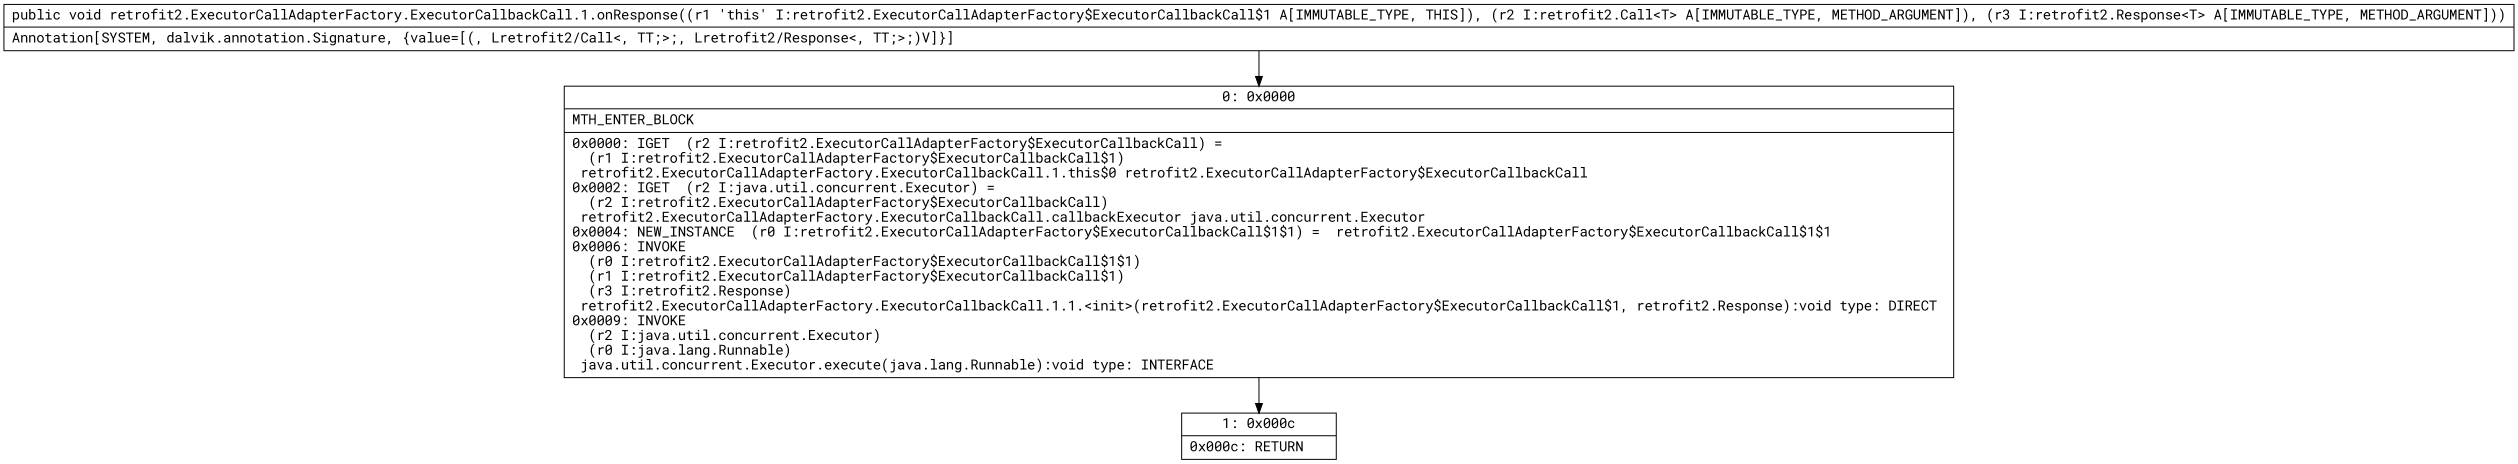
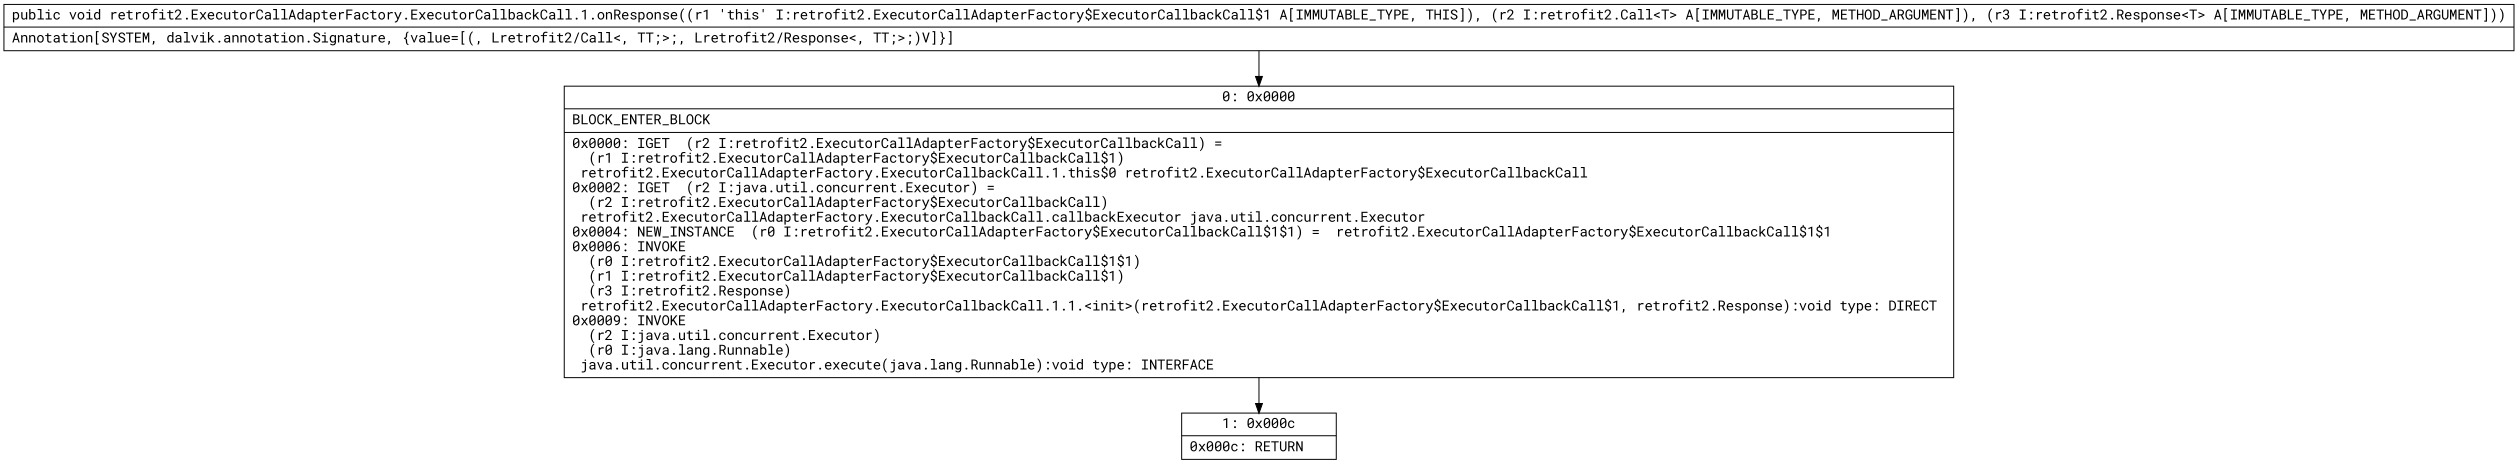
(633, 120) -> (642, 120)
